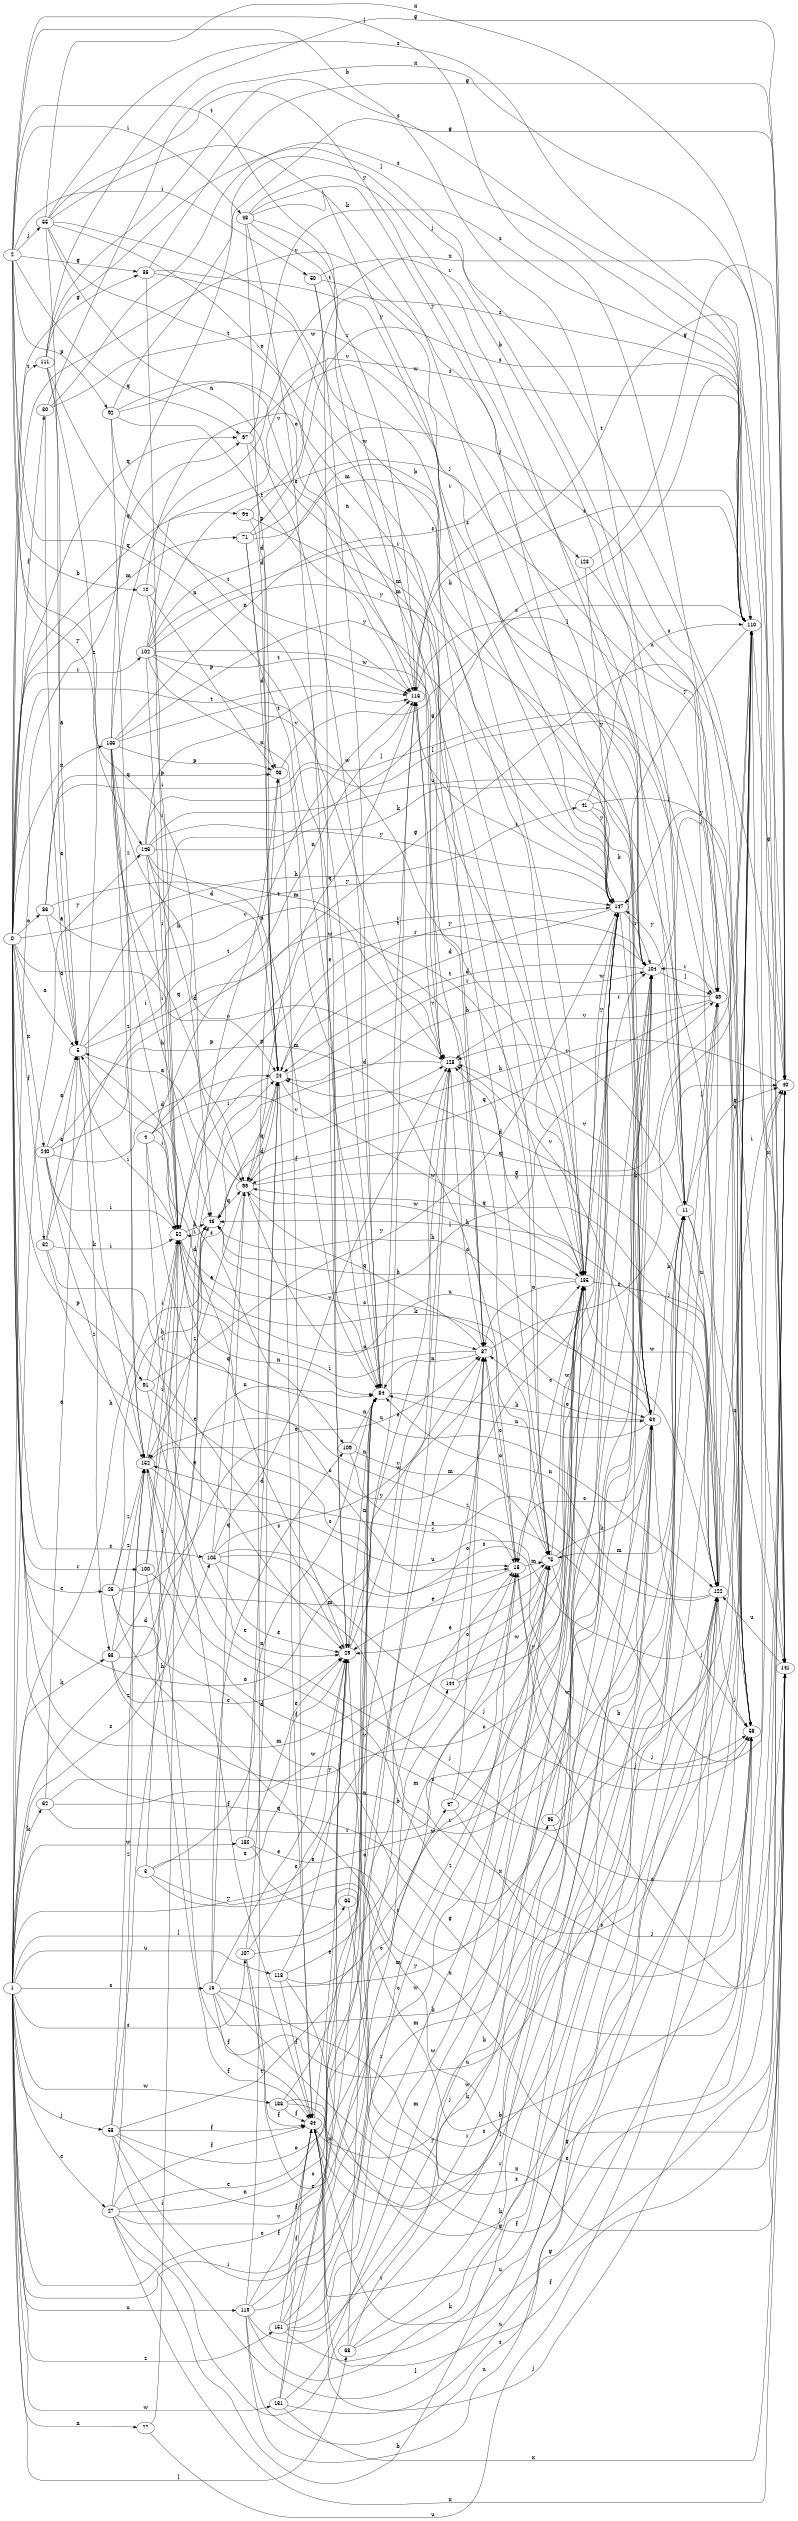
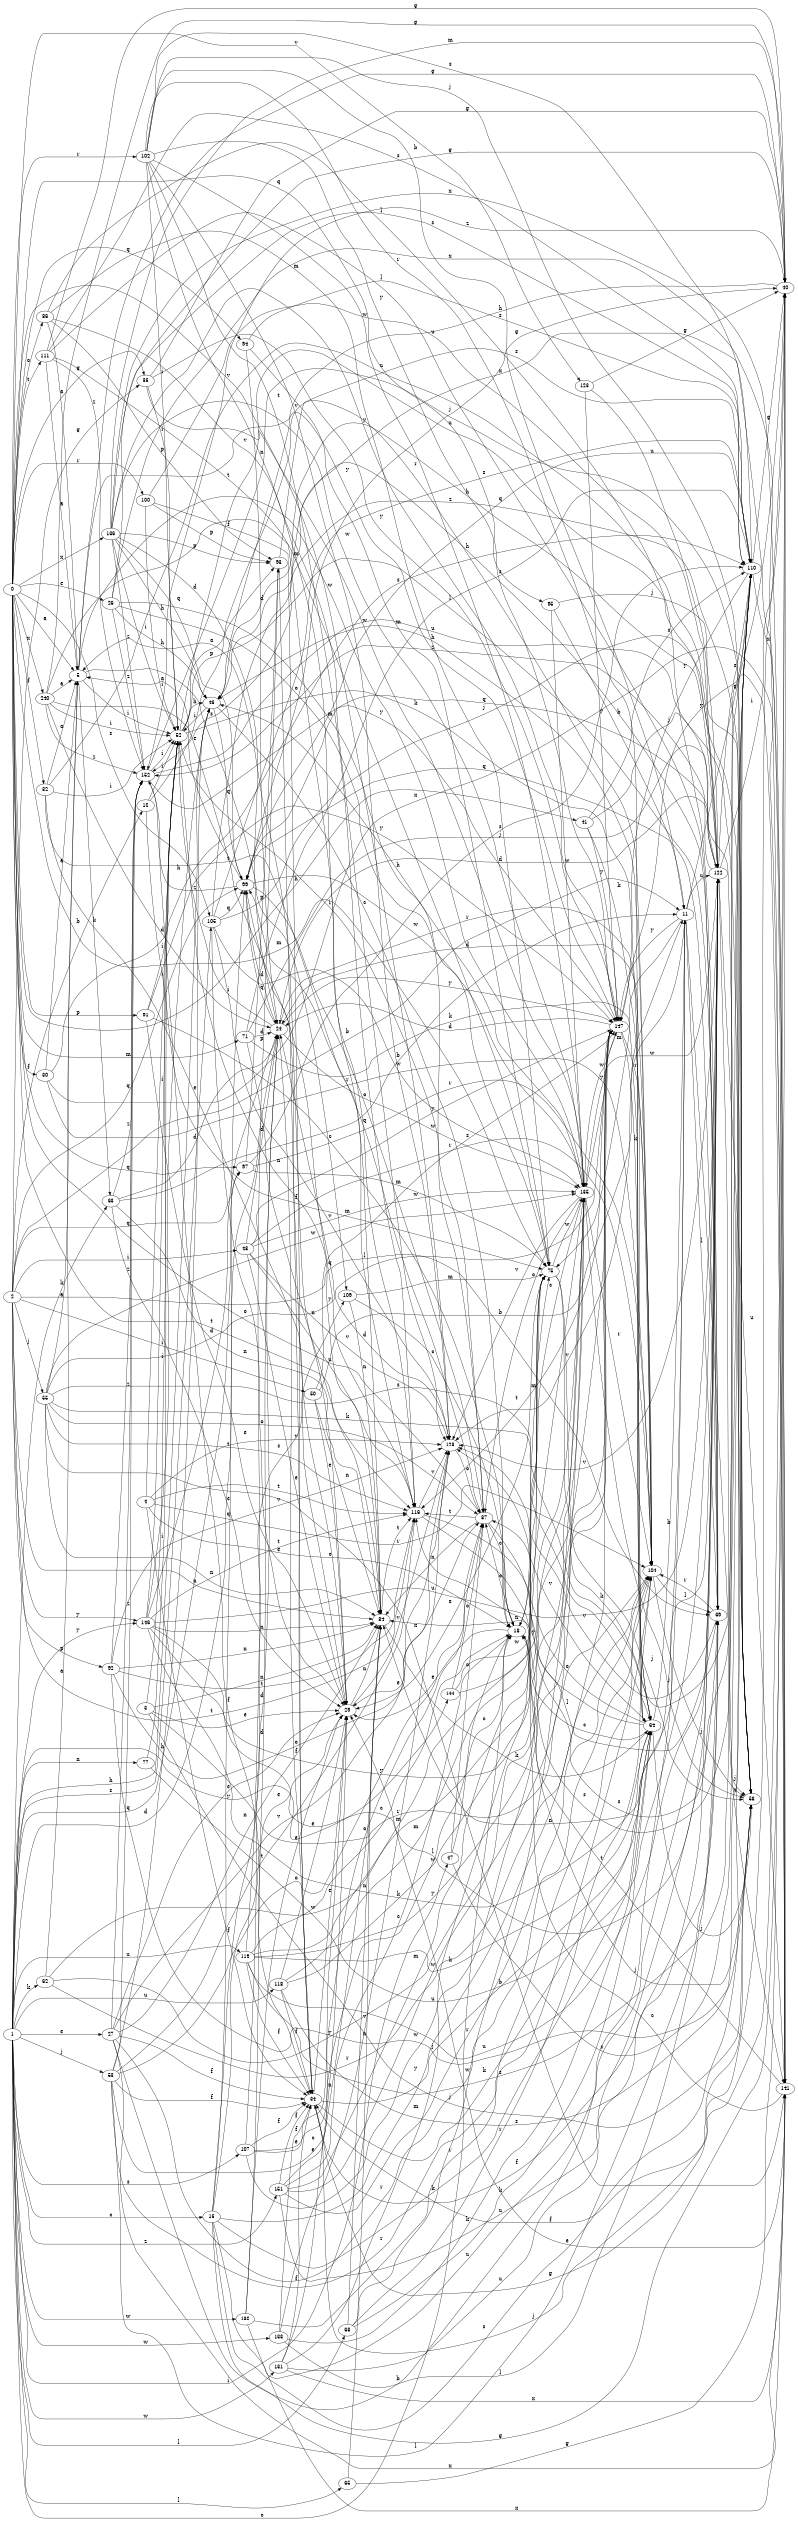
(450, 129) -> (450, 40)
(330, 278) -> (330, 1360)
(533, 485) -> (392, 1260)
